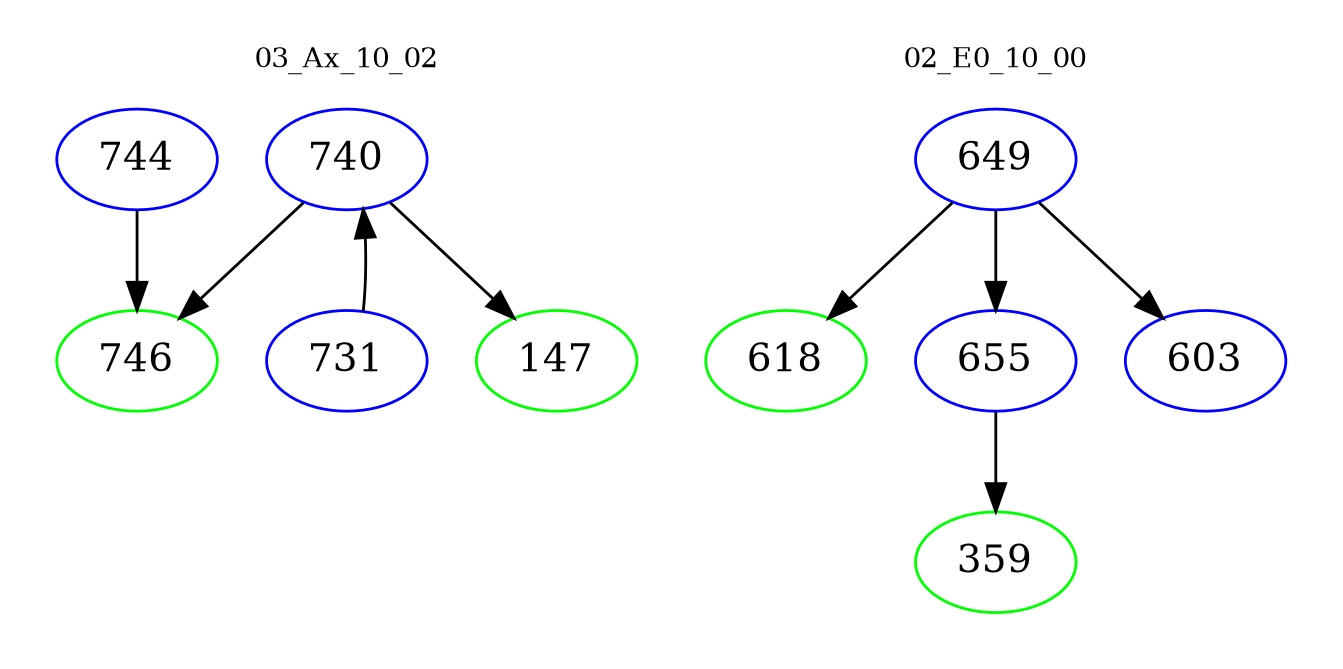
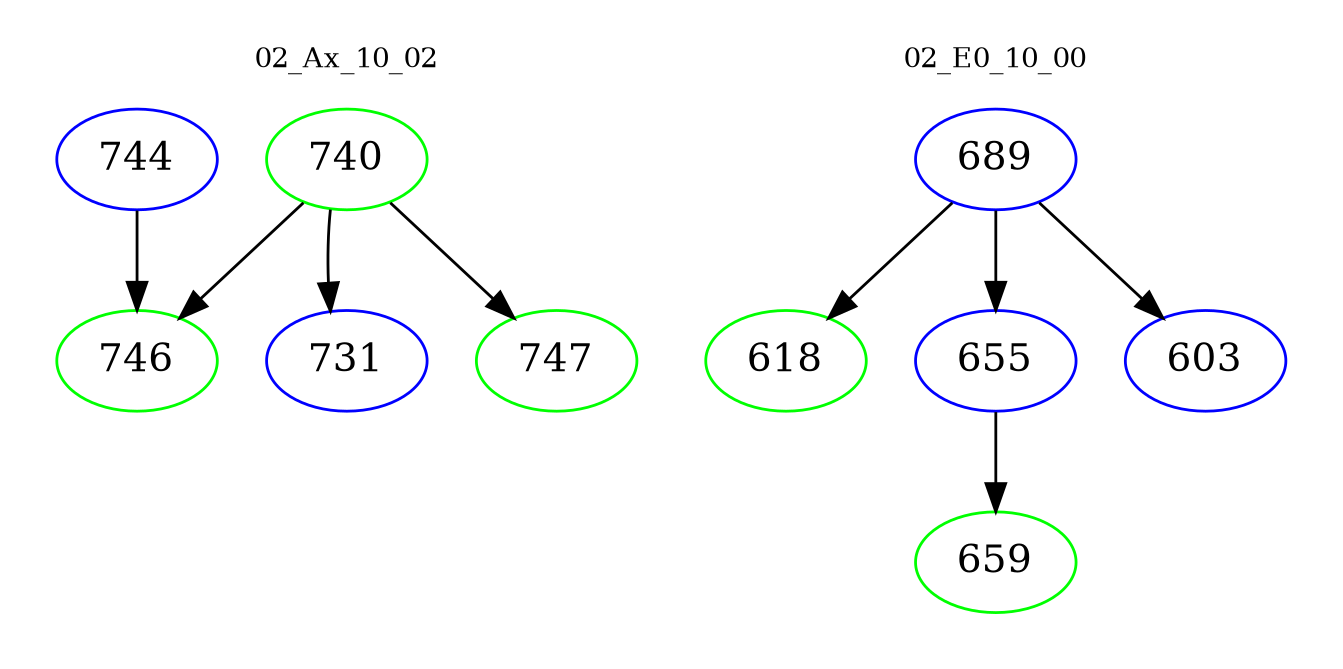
(347, 60) -> (347, 60)
(347, 159) -> (347, 159)
(996, 159) -> (996, 159)
(366, 275) -> (328, 246)
(557, 361) -> (557, 361)
(996, 562) -> (996, 562)
